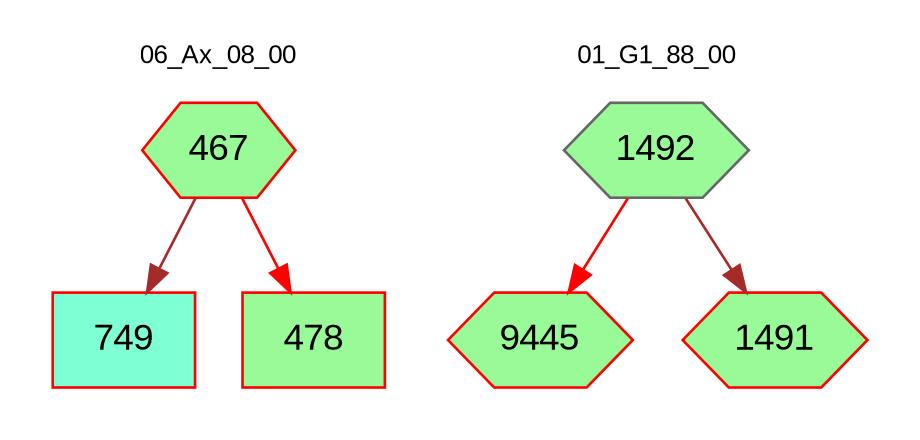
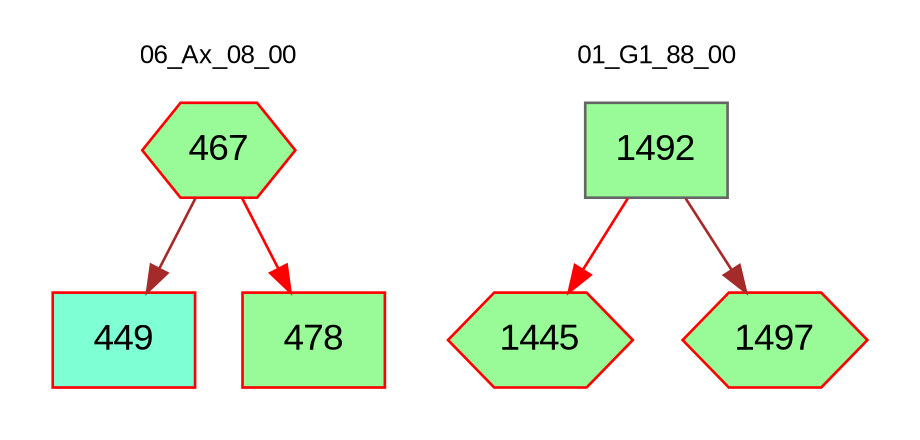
(656, 150) -> (656, 150)
(124, 340) -> (124, 340)
(540, 340) -> (540, 340)
(775, 340) -> (775, 340)
